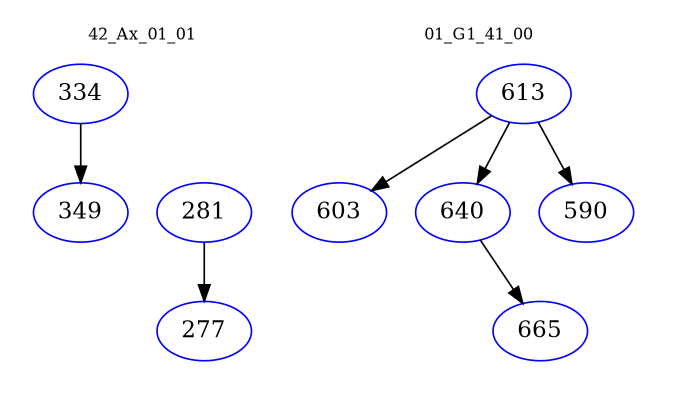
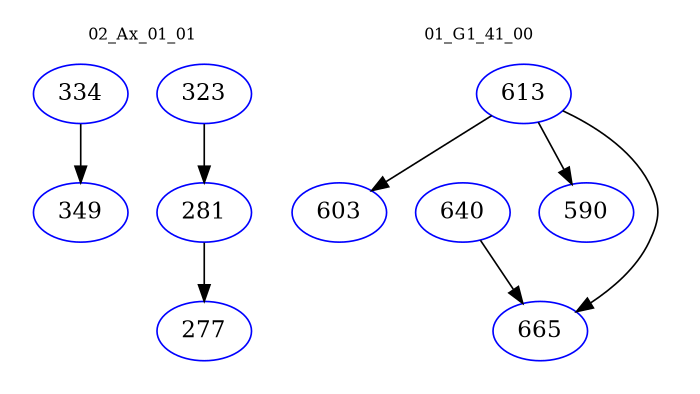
(142, 35) -> (142, 35)
none -> (204, 94)
(497, 145) -> (656, 198)
